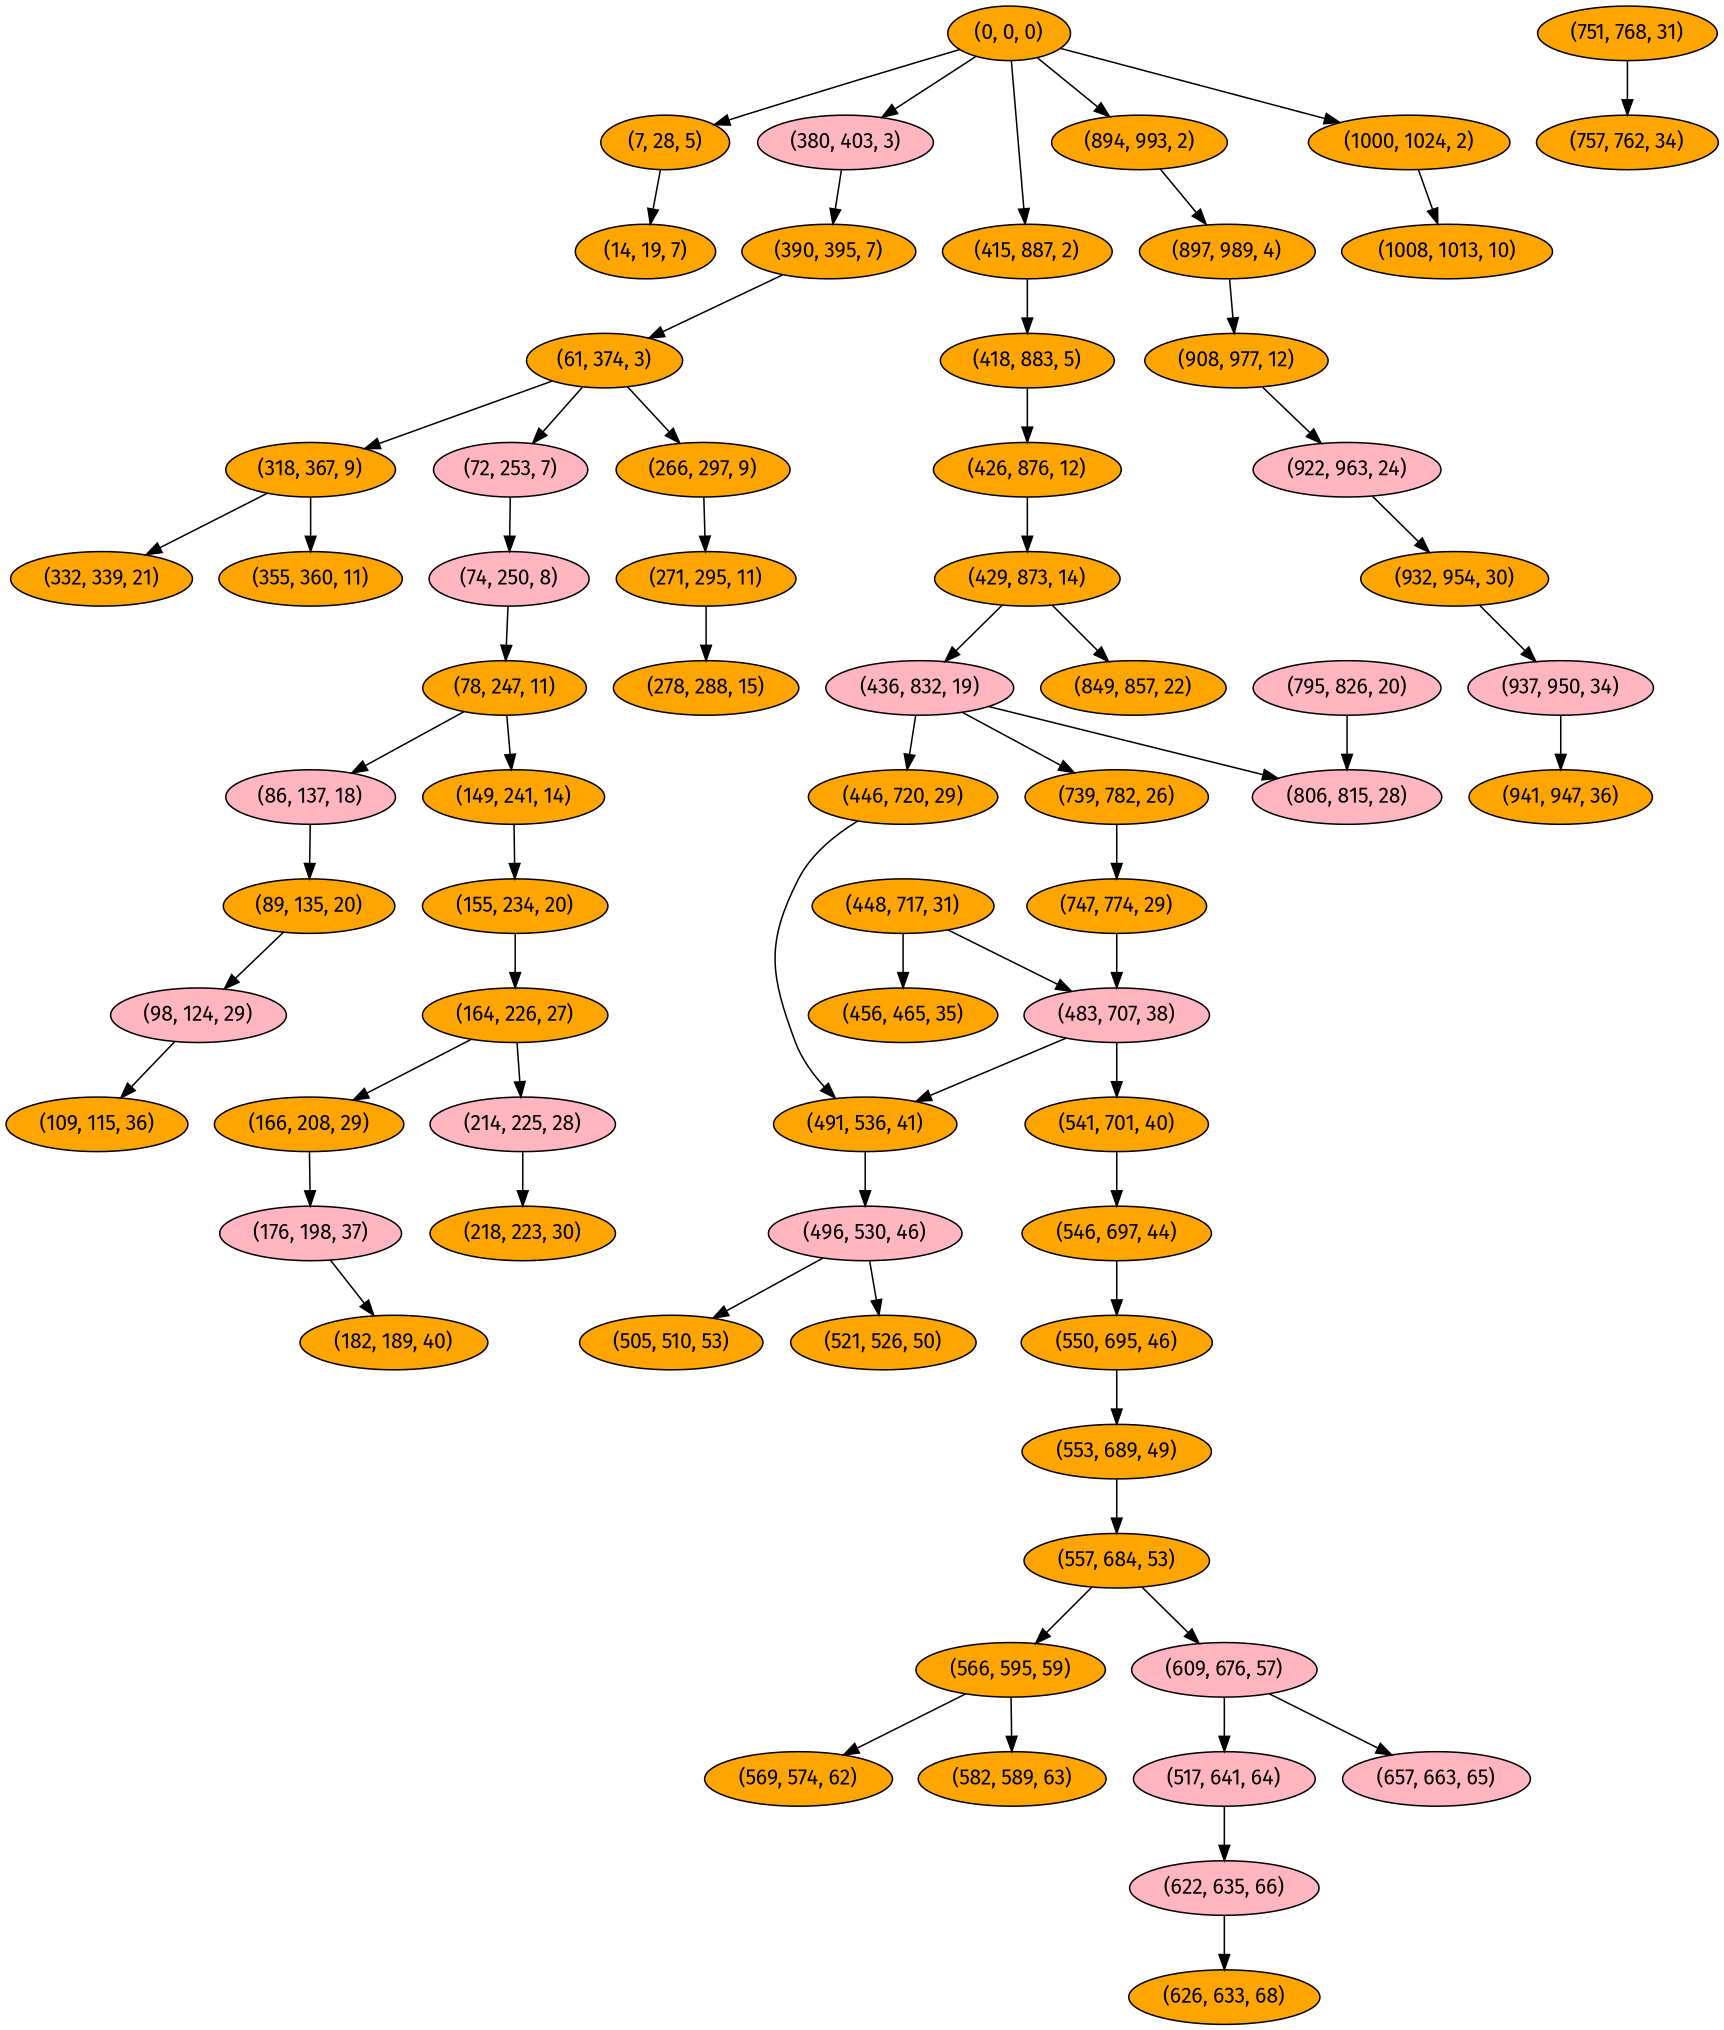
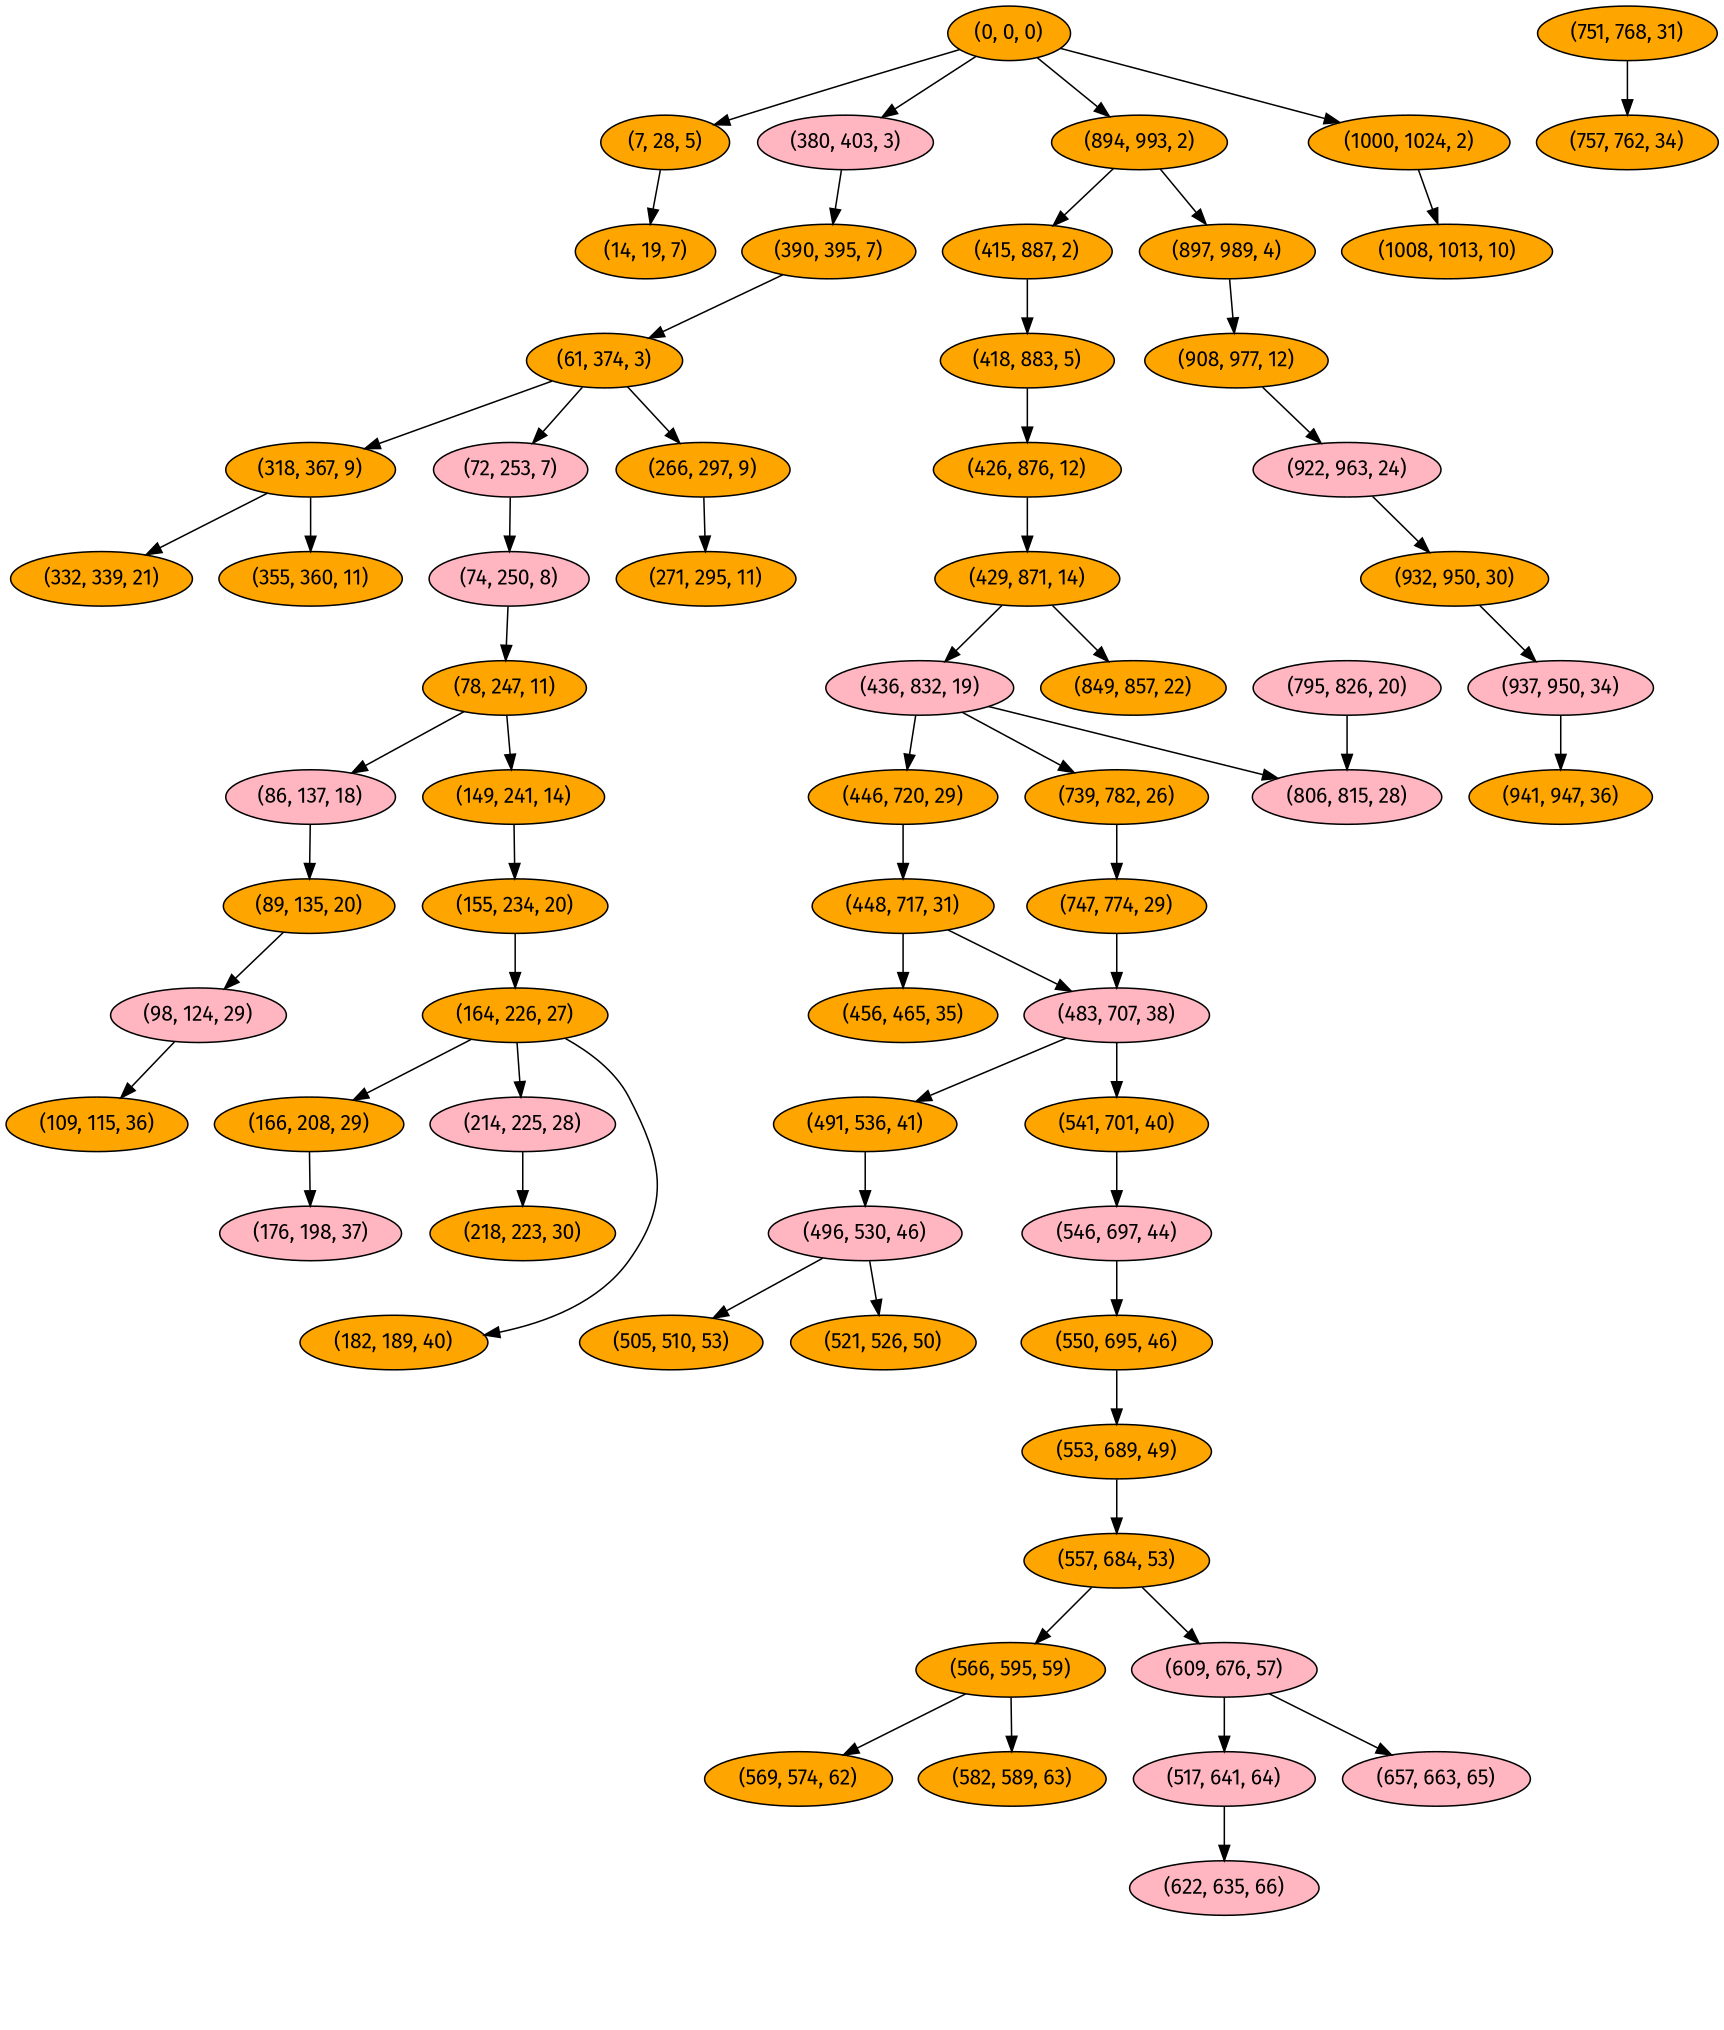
(1018, 135) -> (1089, 192)
(1027, 579) -> (1027, 579)
(1455, 579) -> (1455, 579)
(706, 688) -> none
(776, 945) -> (903, 844)
(1117, 1233) -> (1117, 1233)
(347, 1282) -> (653, 1211)
(1224, 1997) -> none
